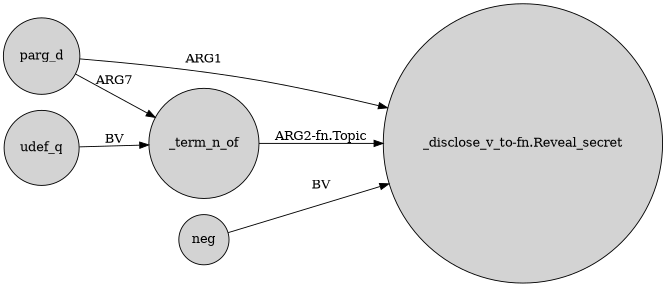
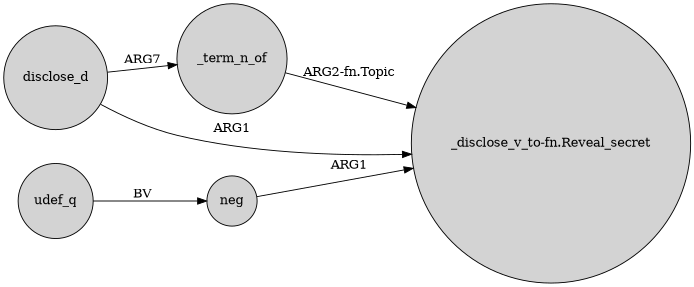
(42, 56) -> (56, 78)
(109, 146) -> (145, 201)
(321, 185) -> (349, 165)
